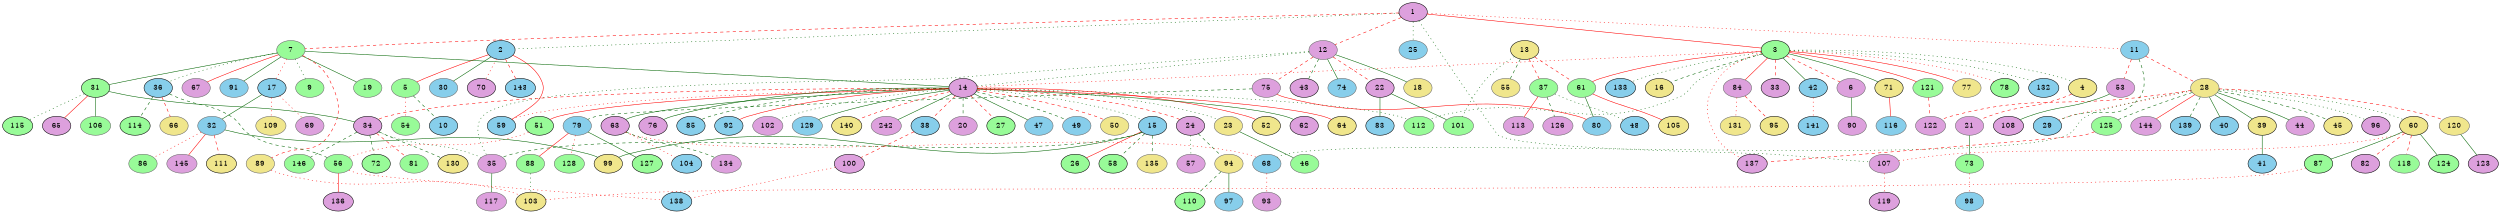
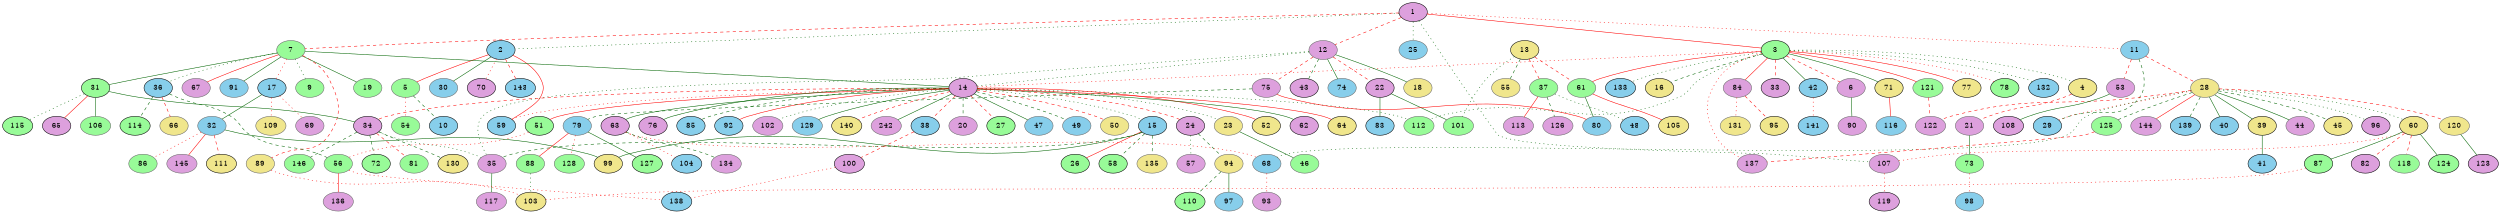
(1967, 88) -> (1967, 88)
(1752, 164) -> (1752, 164)
(338, 202) -> (338, 202)
